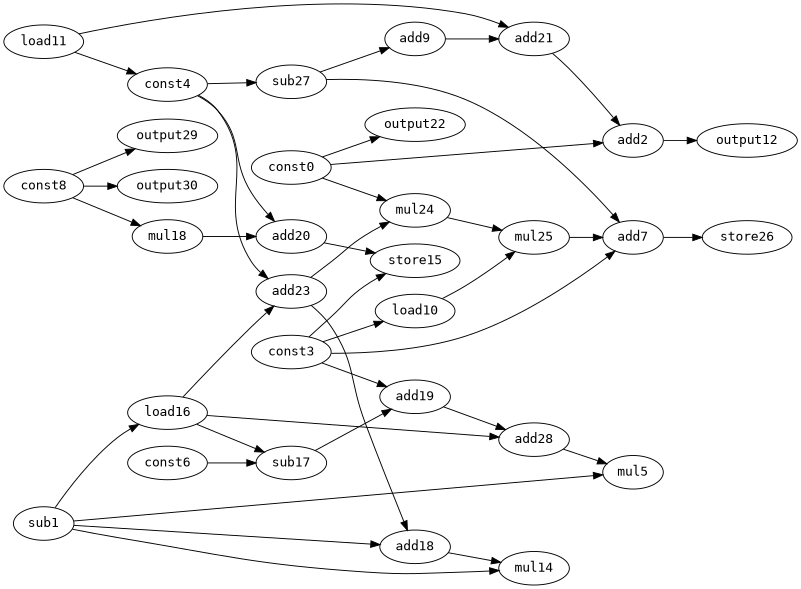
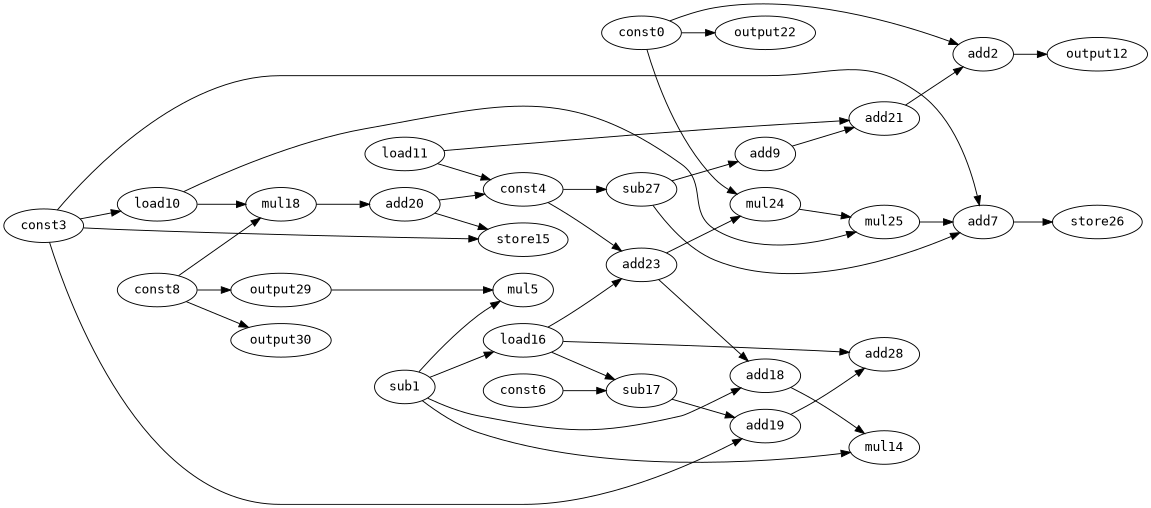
(243, 176) -> (457, 198)
none -> (217, 204)
(581, 455) -> (407, 290)
